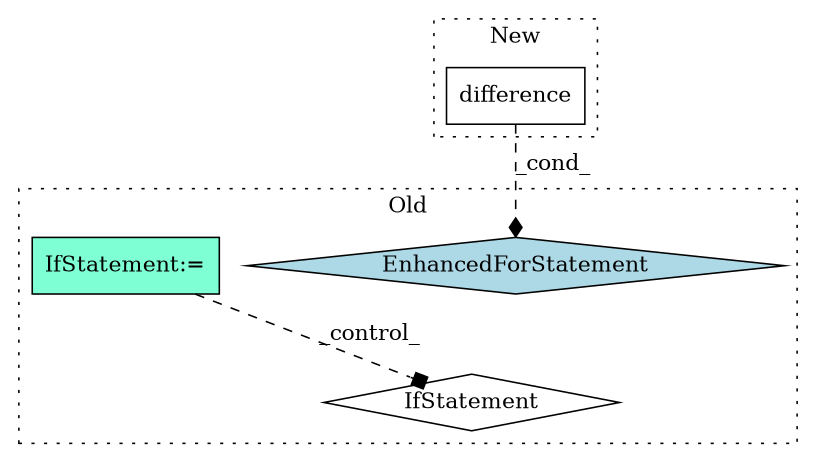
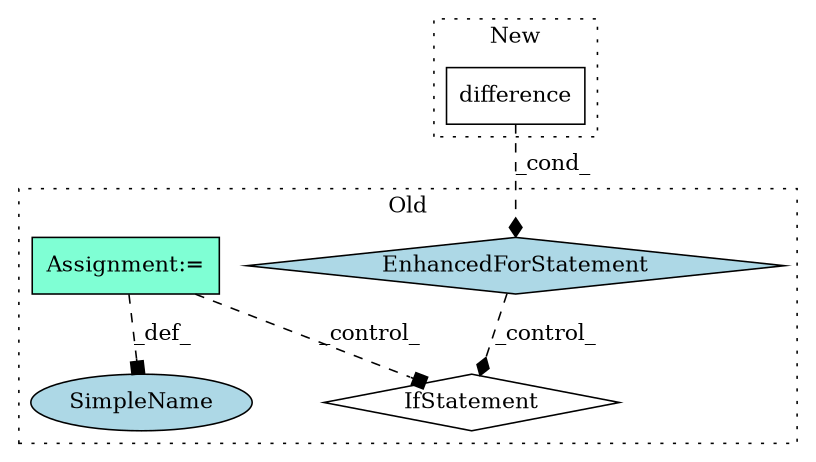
(126, 266) -> (126, 266)
none -> (496, 326)
none -> (142, 402)
